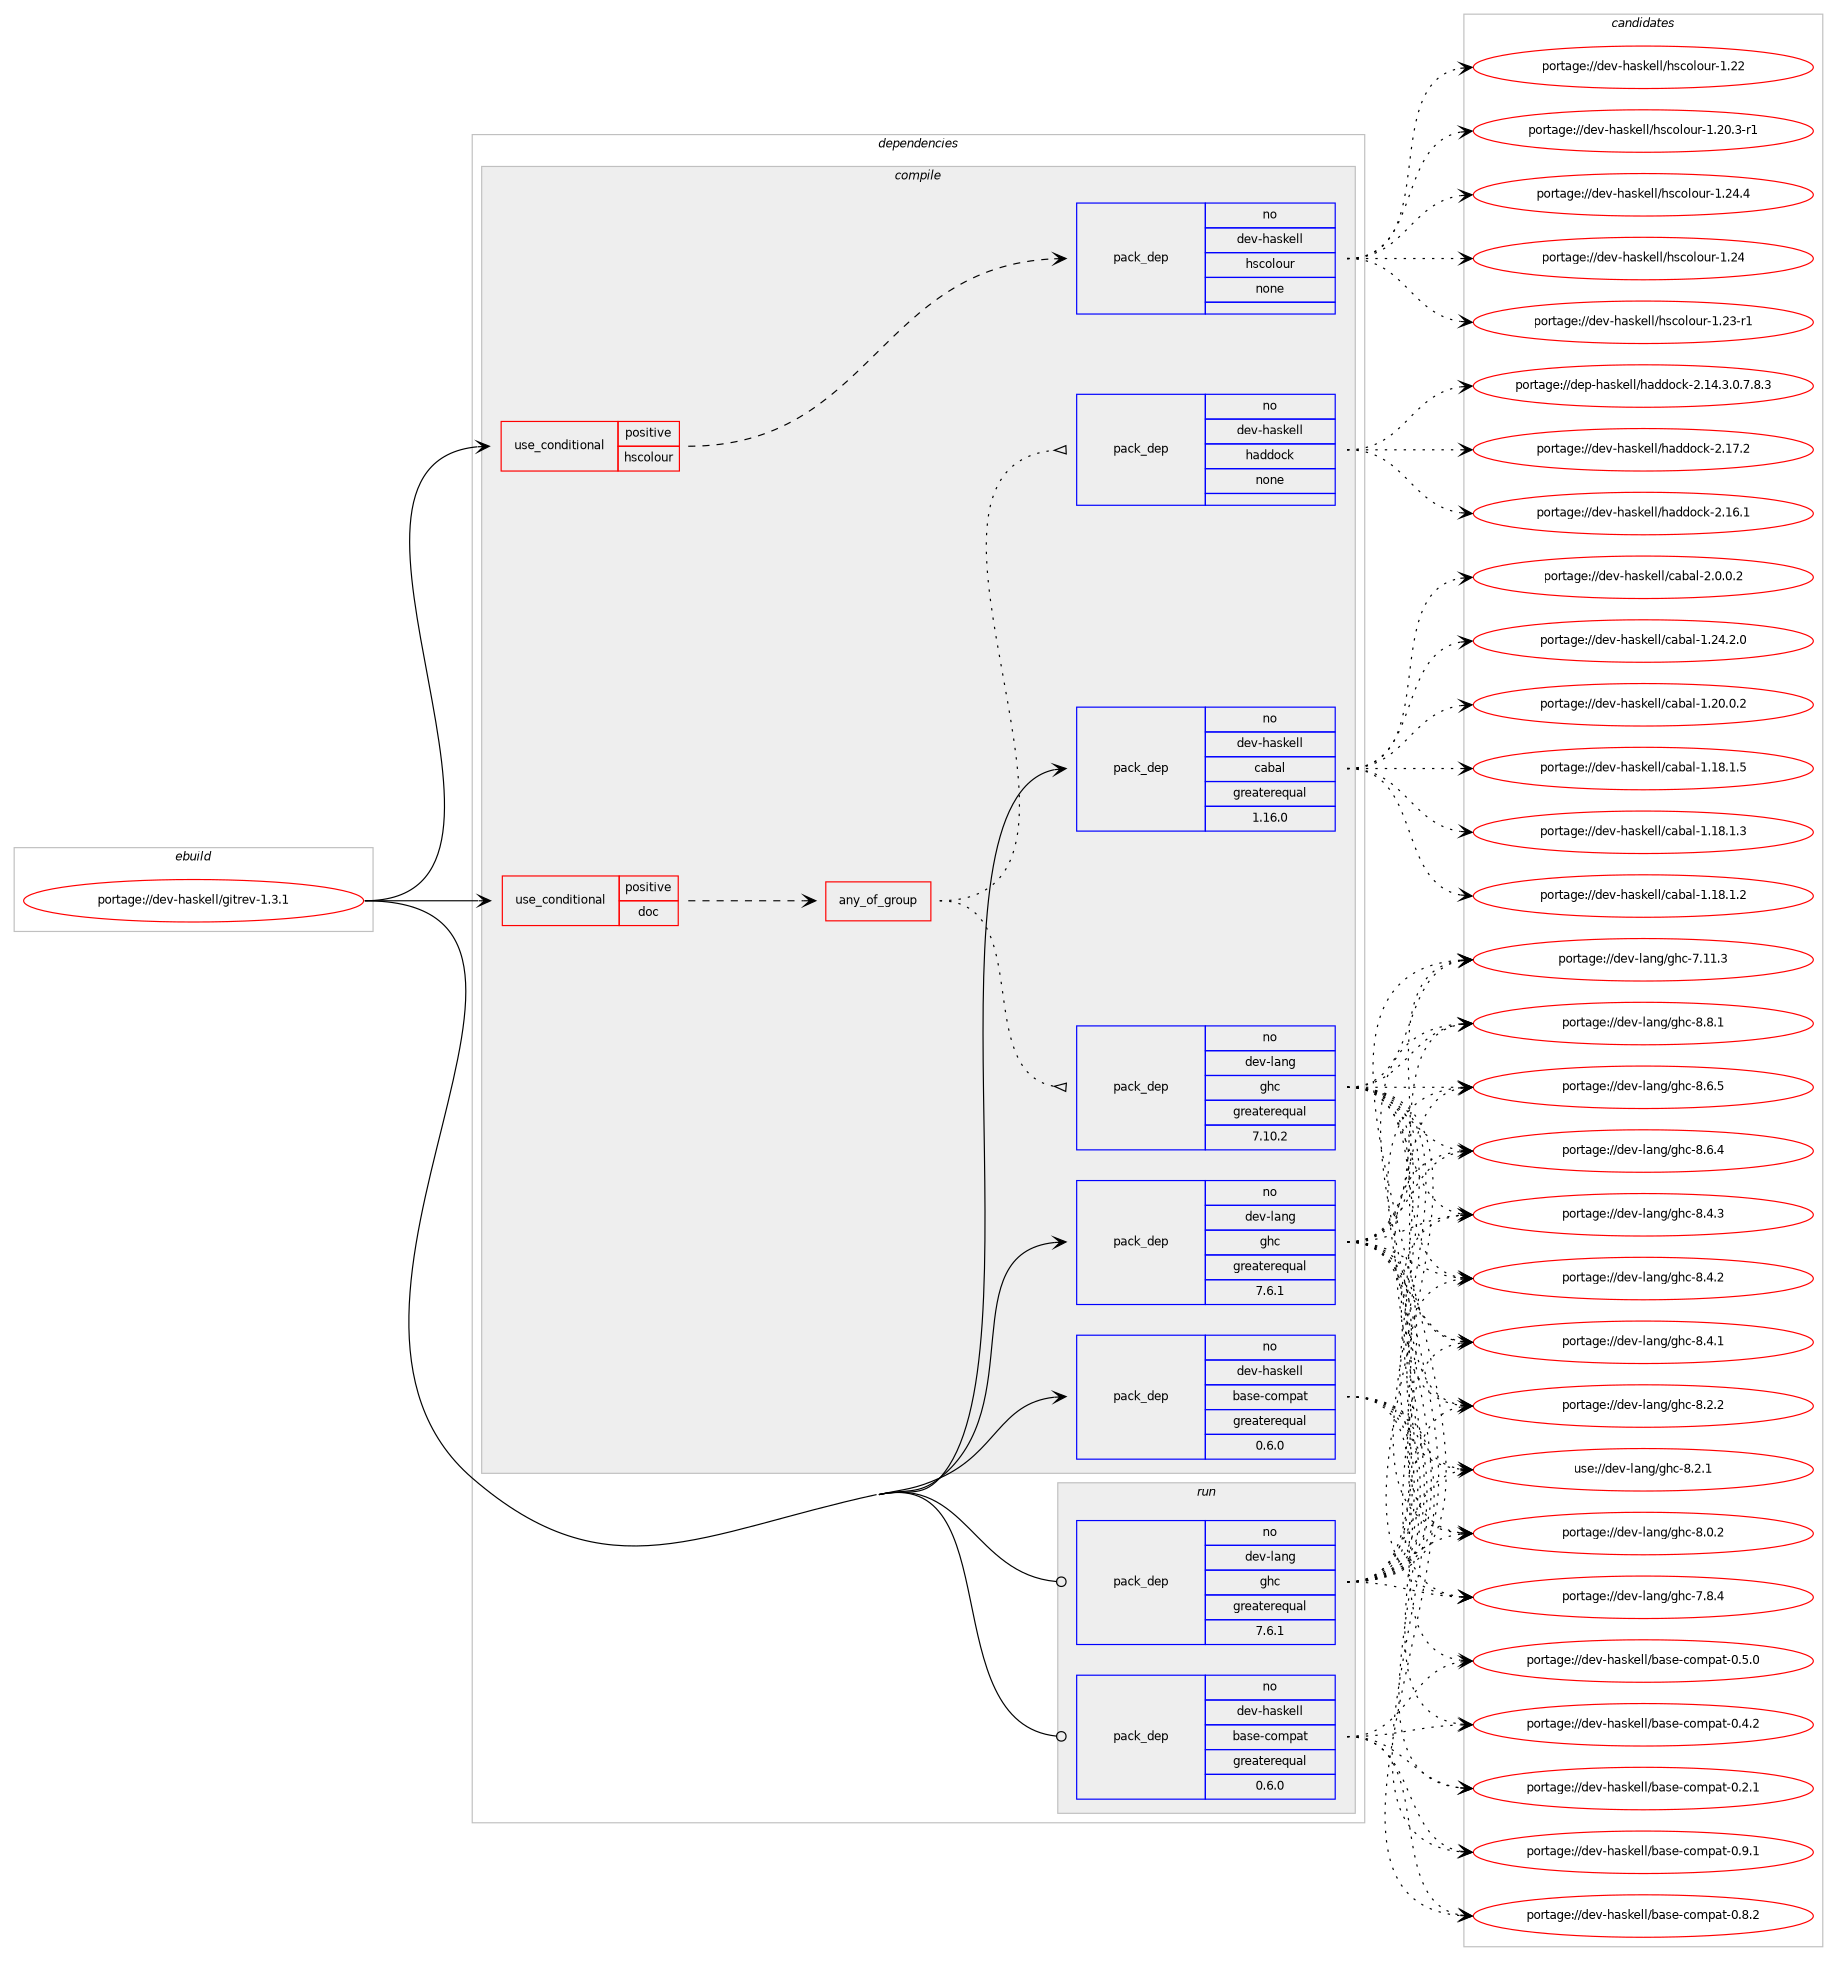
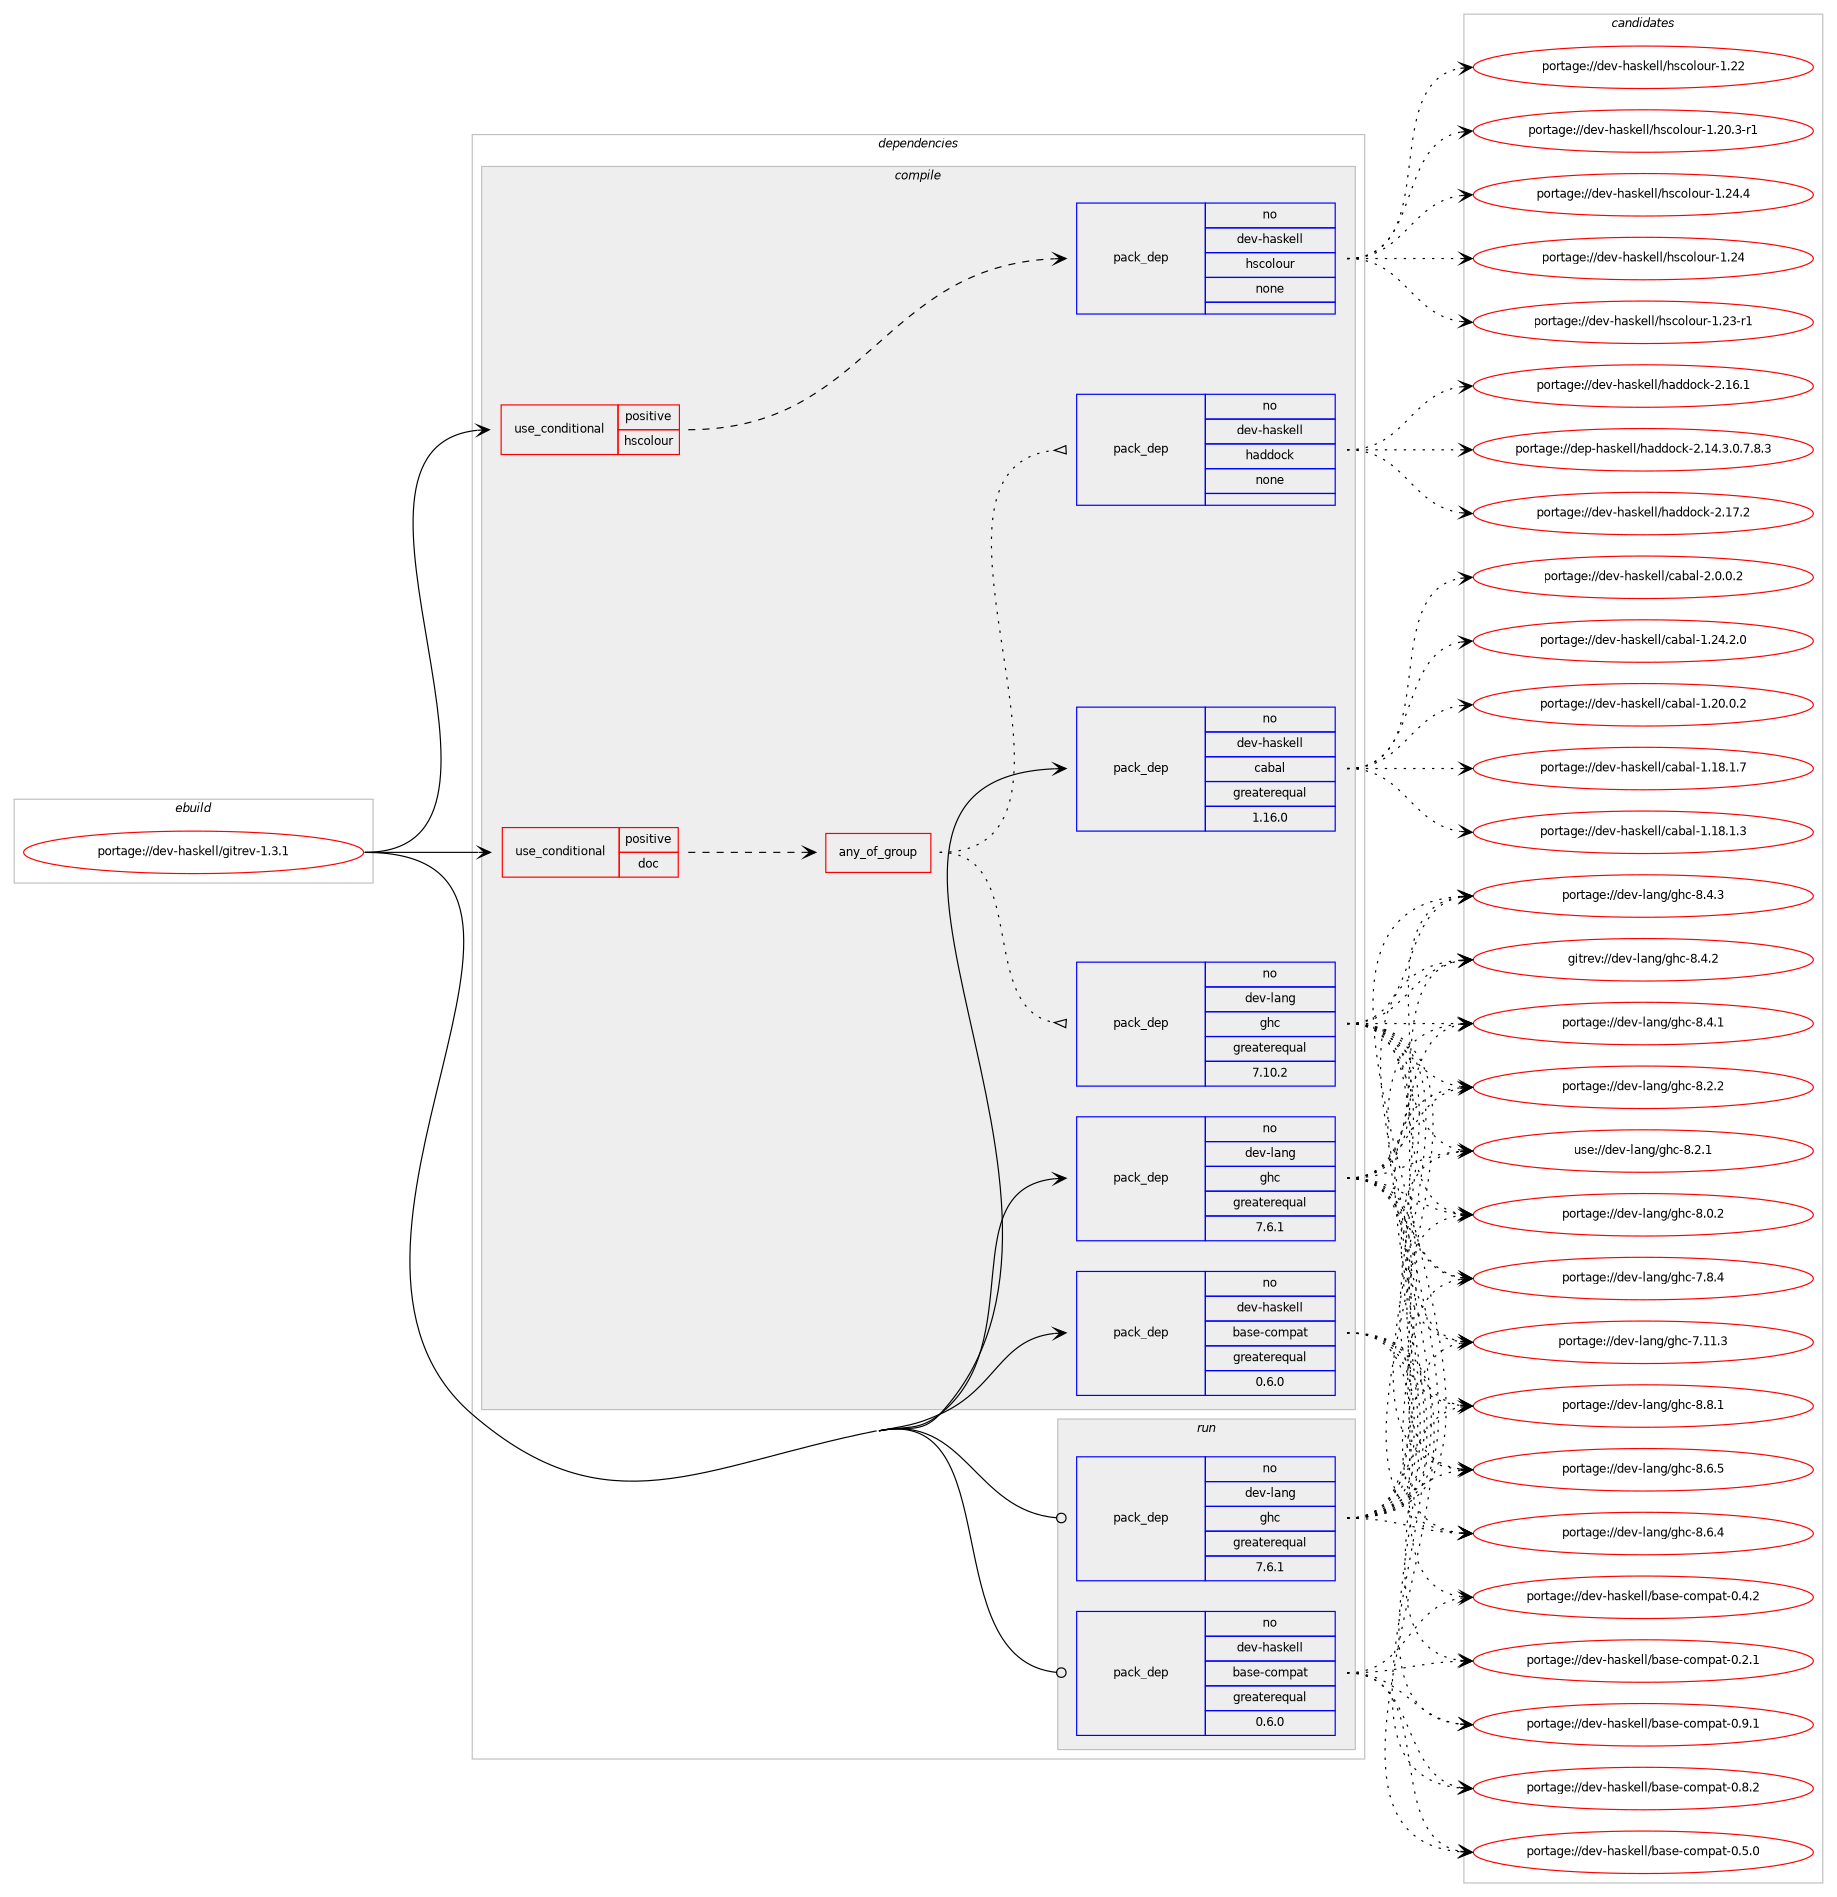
(1643, 769) -> (1643, 769)
(1643, 896) -> none
(1643, 1279) -> (1643, 960)
